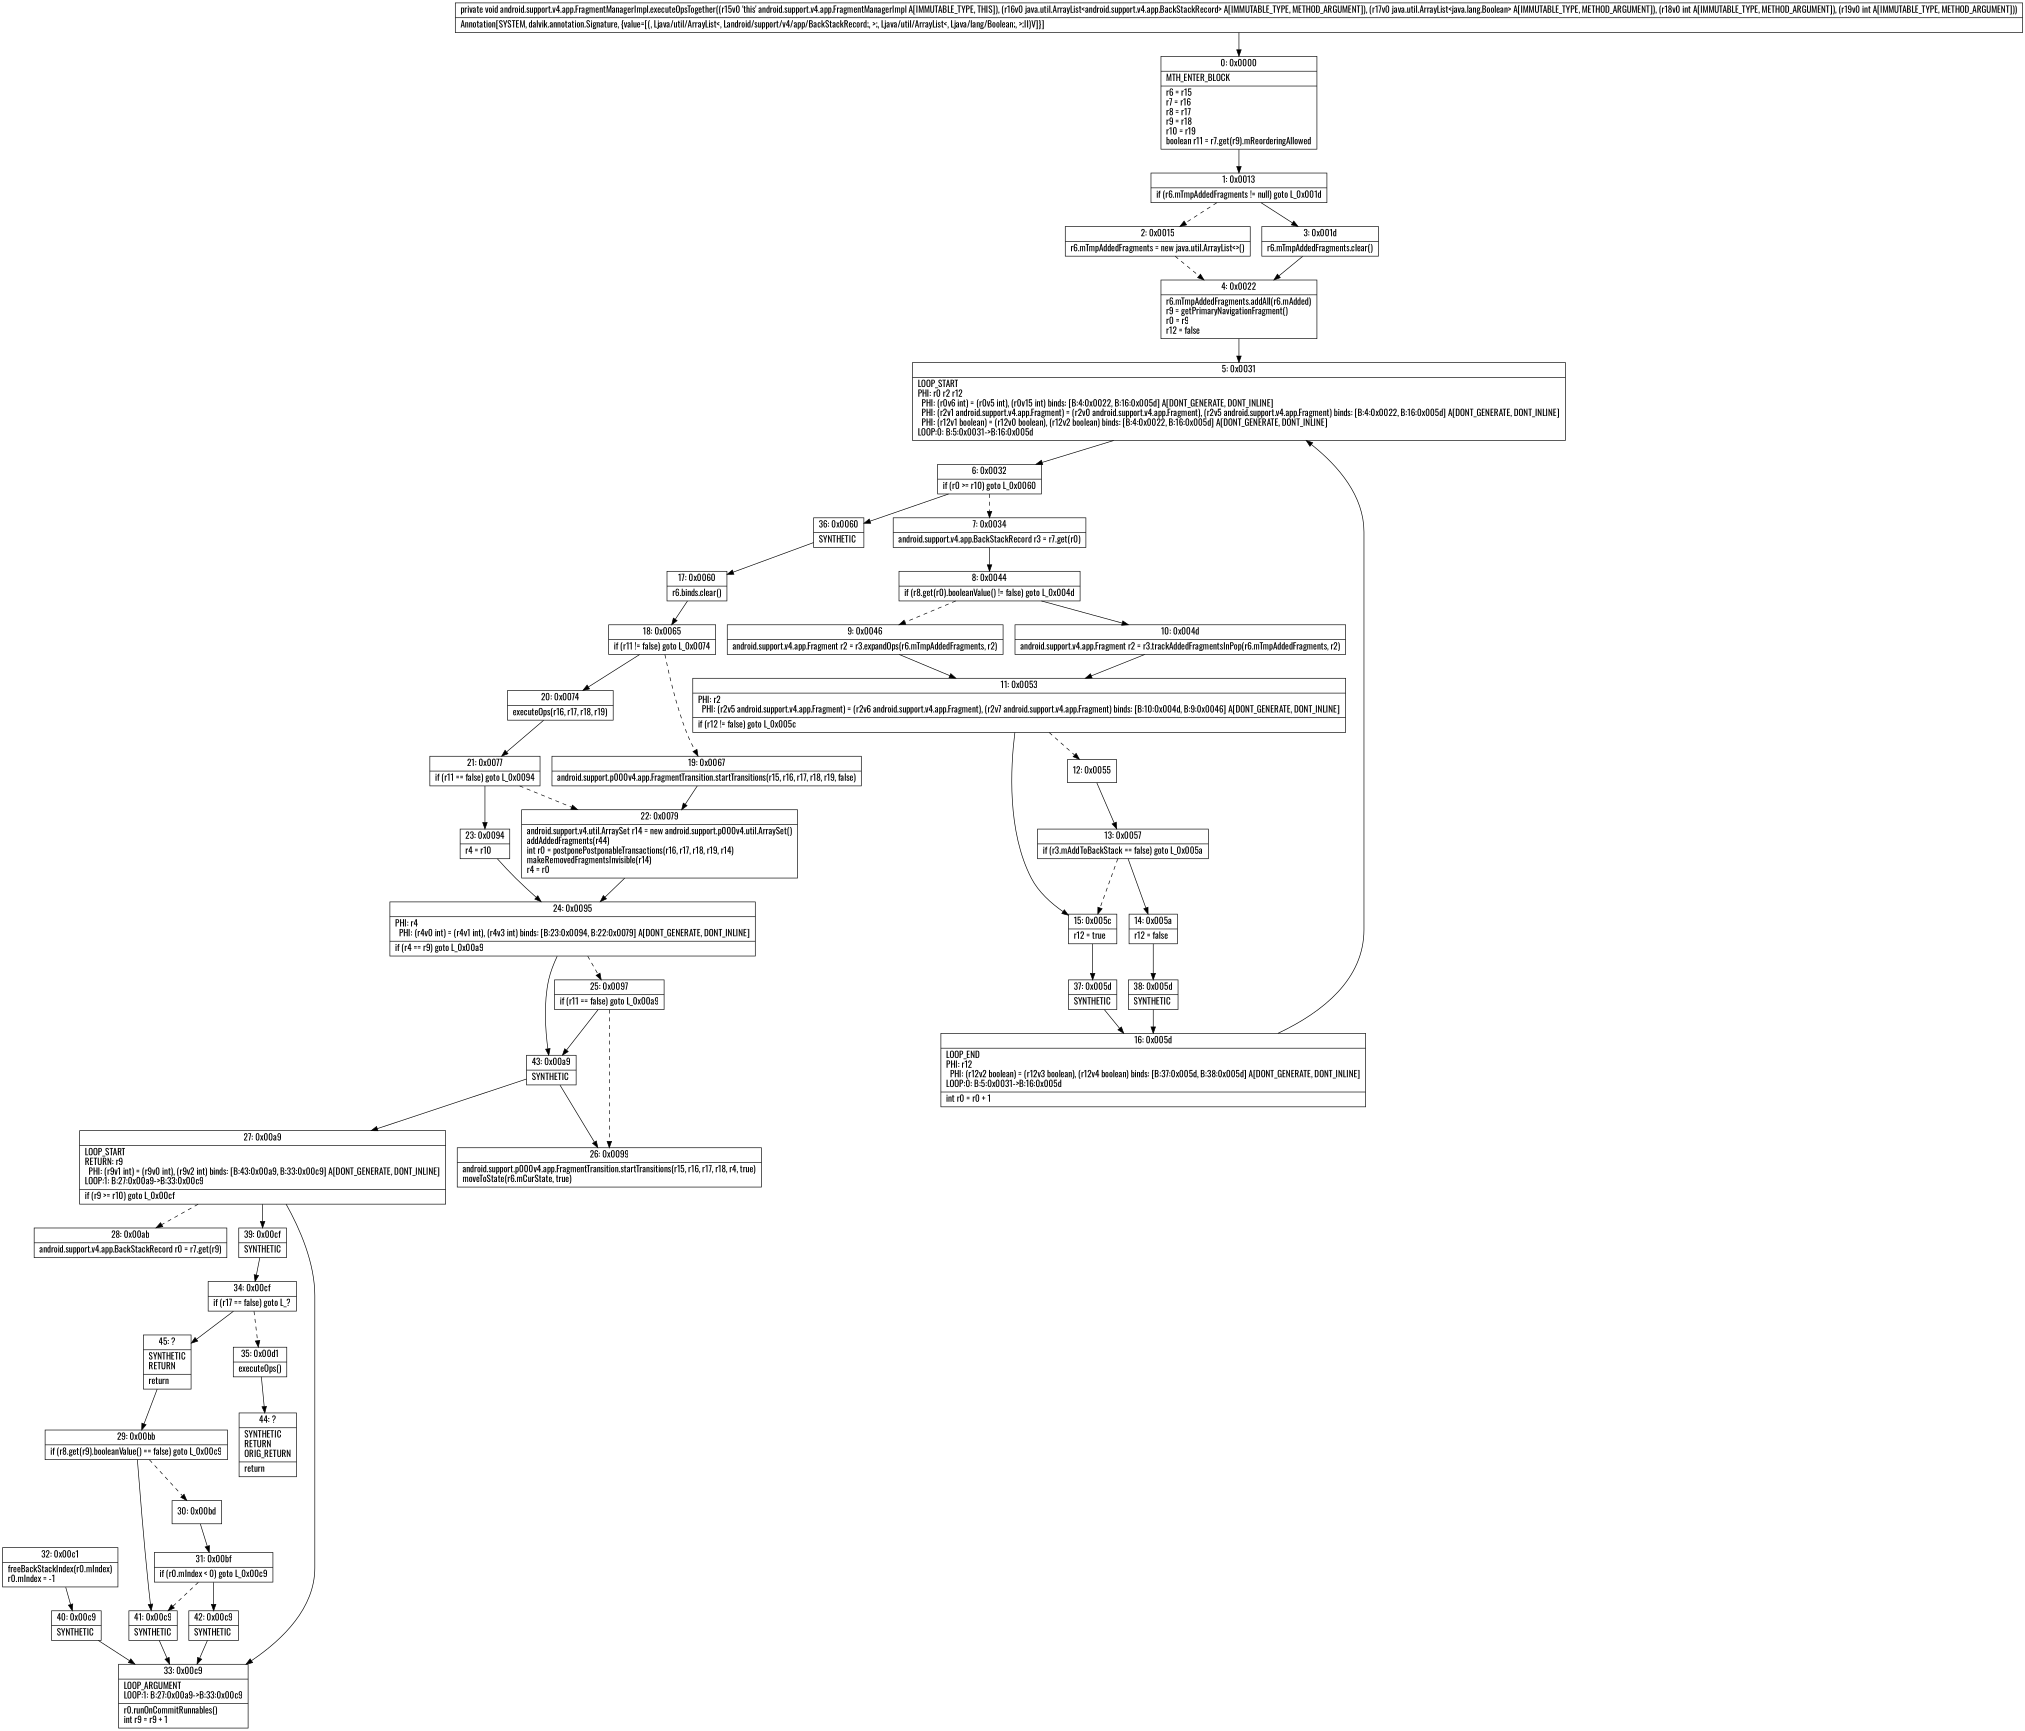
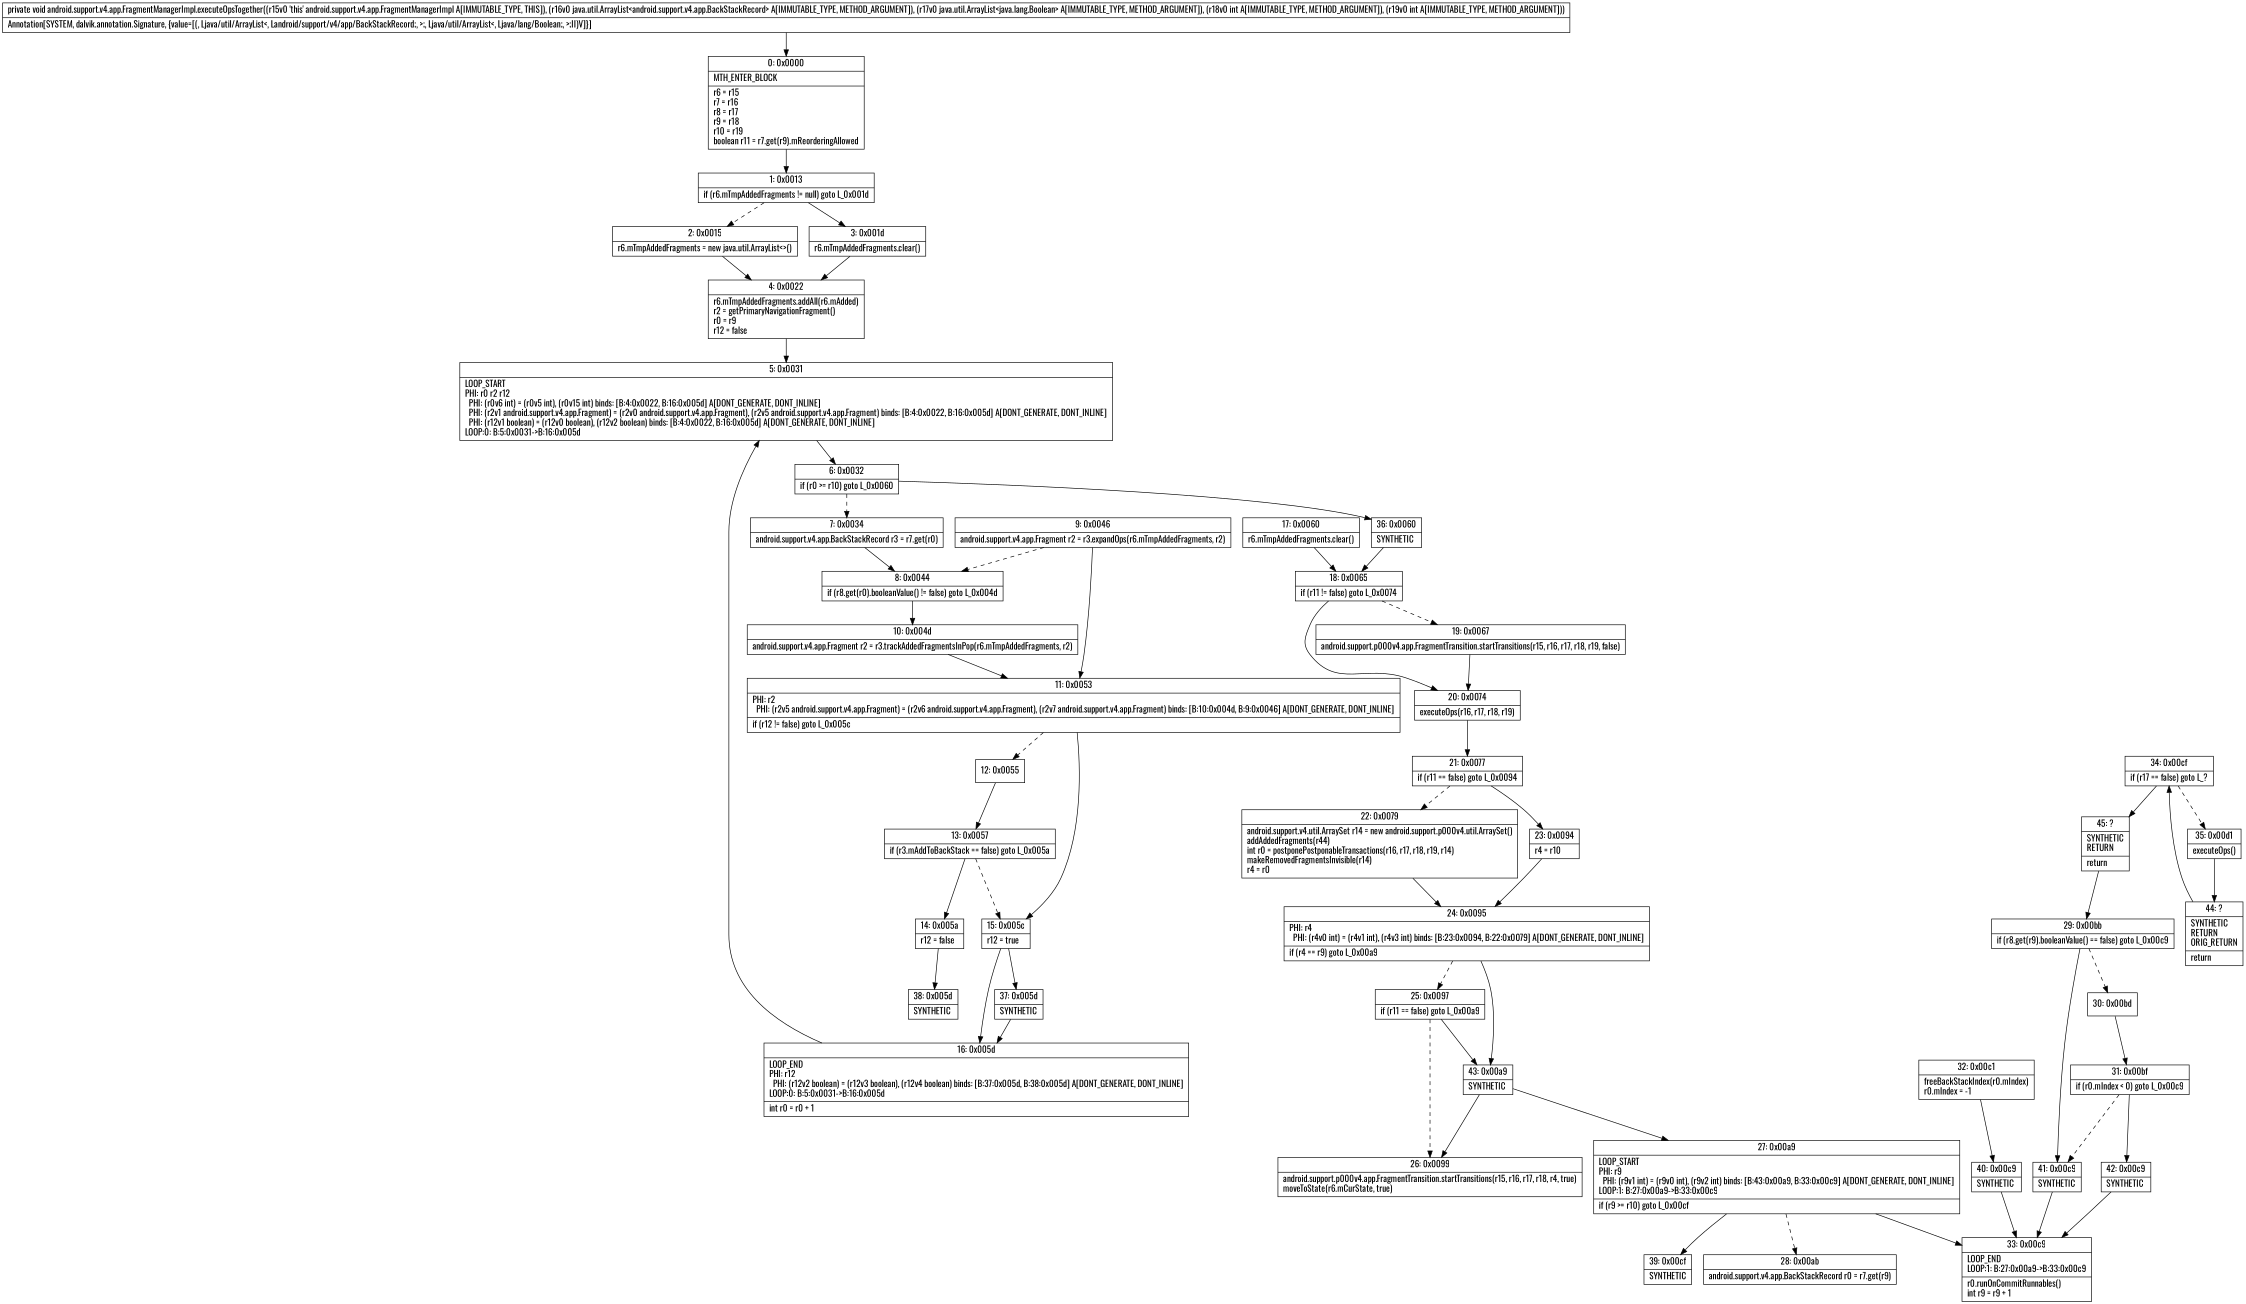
(1187, 266) -> (734, 266)
(1227, 312) -> (775, 312)
(773, 557) -> (1375, 557)
(697, 593) -> (1301, 540)
(930, 612) -> (1006, 558)
(691, 795) -> (1469, 669)
(1153, 1018) -> (988, 992)
(105, 1162) -> (1611, 1172)
(258, 1266) -> (2175, 849)
(153, 1686) -> (1984, 1260)
